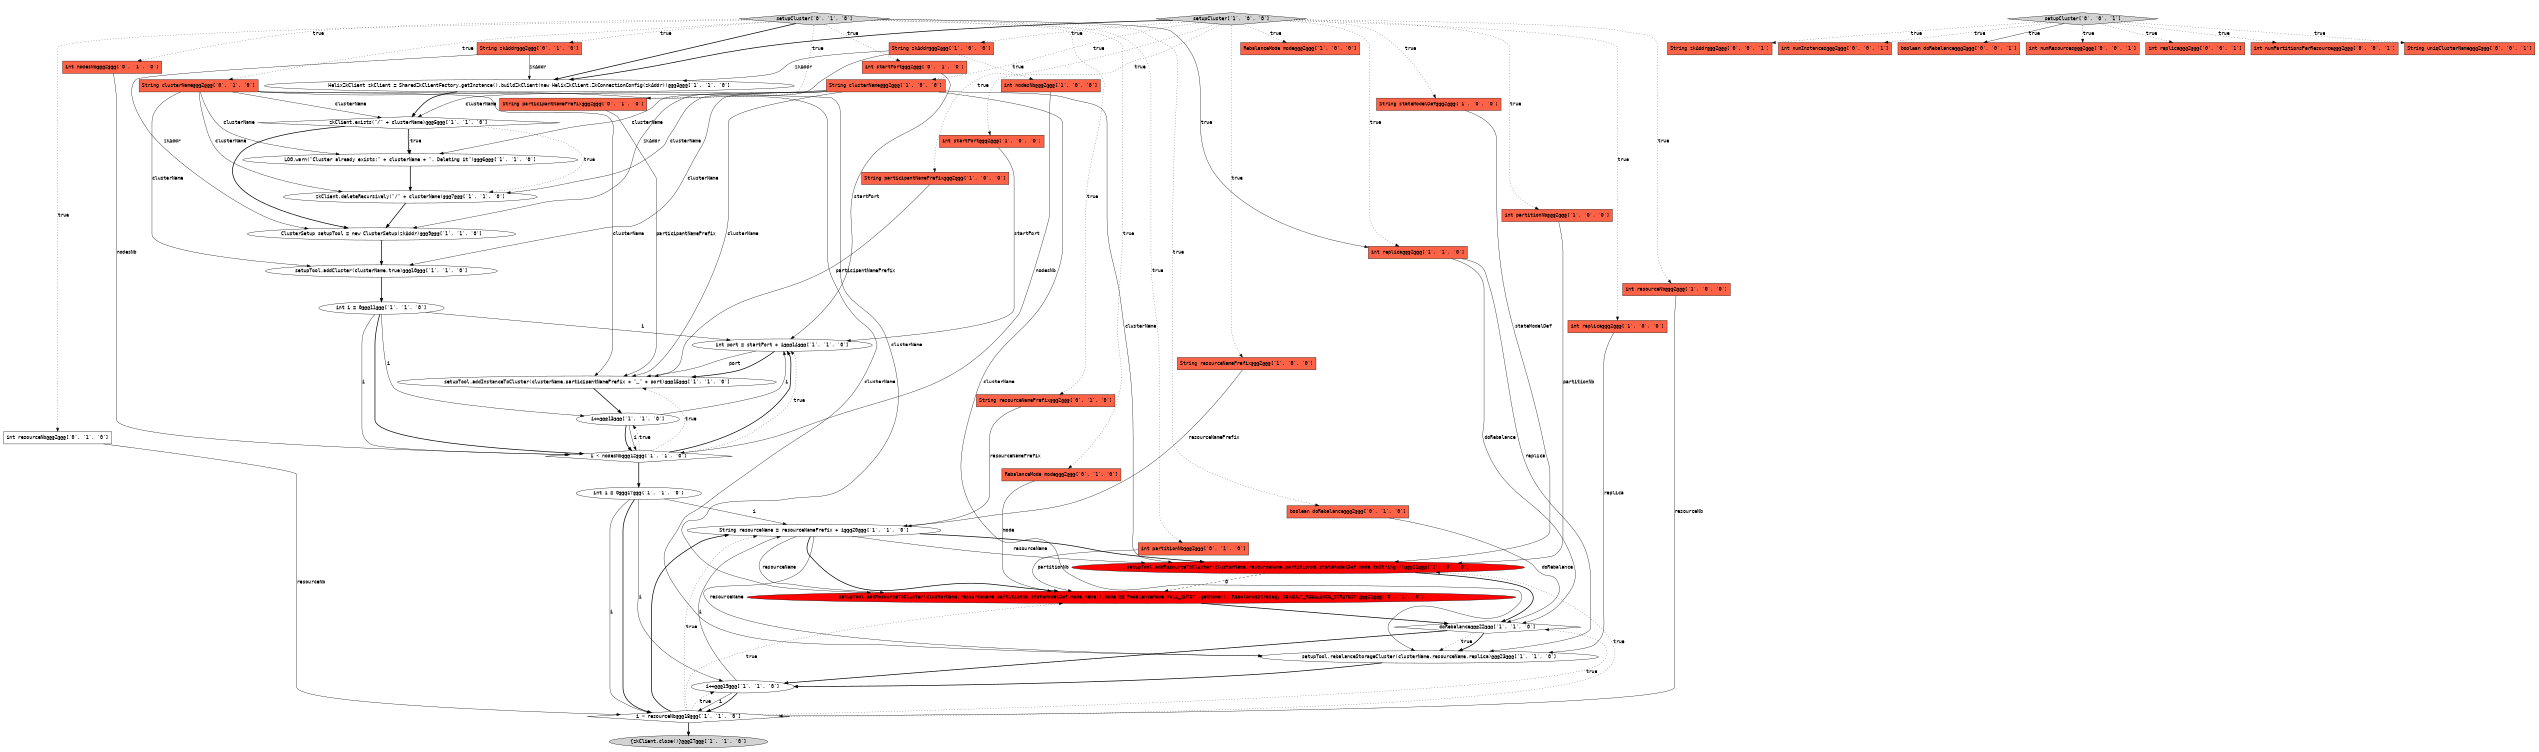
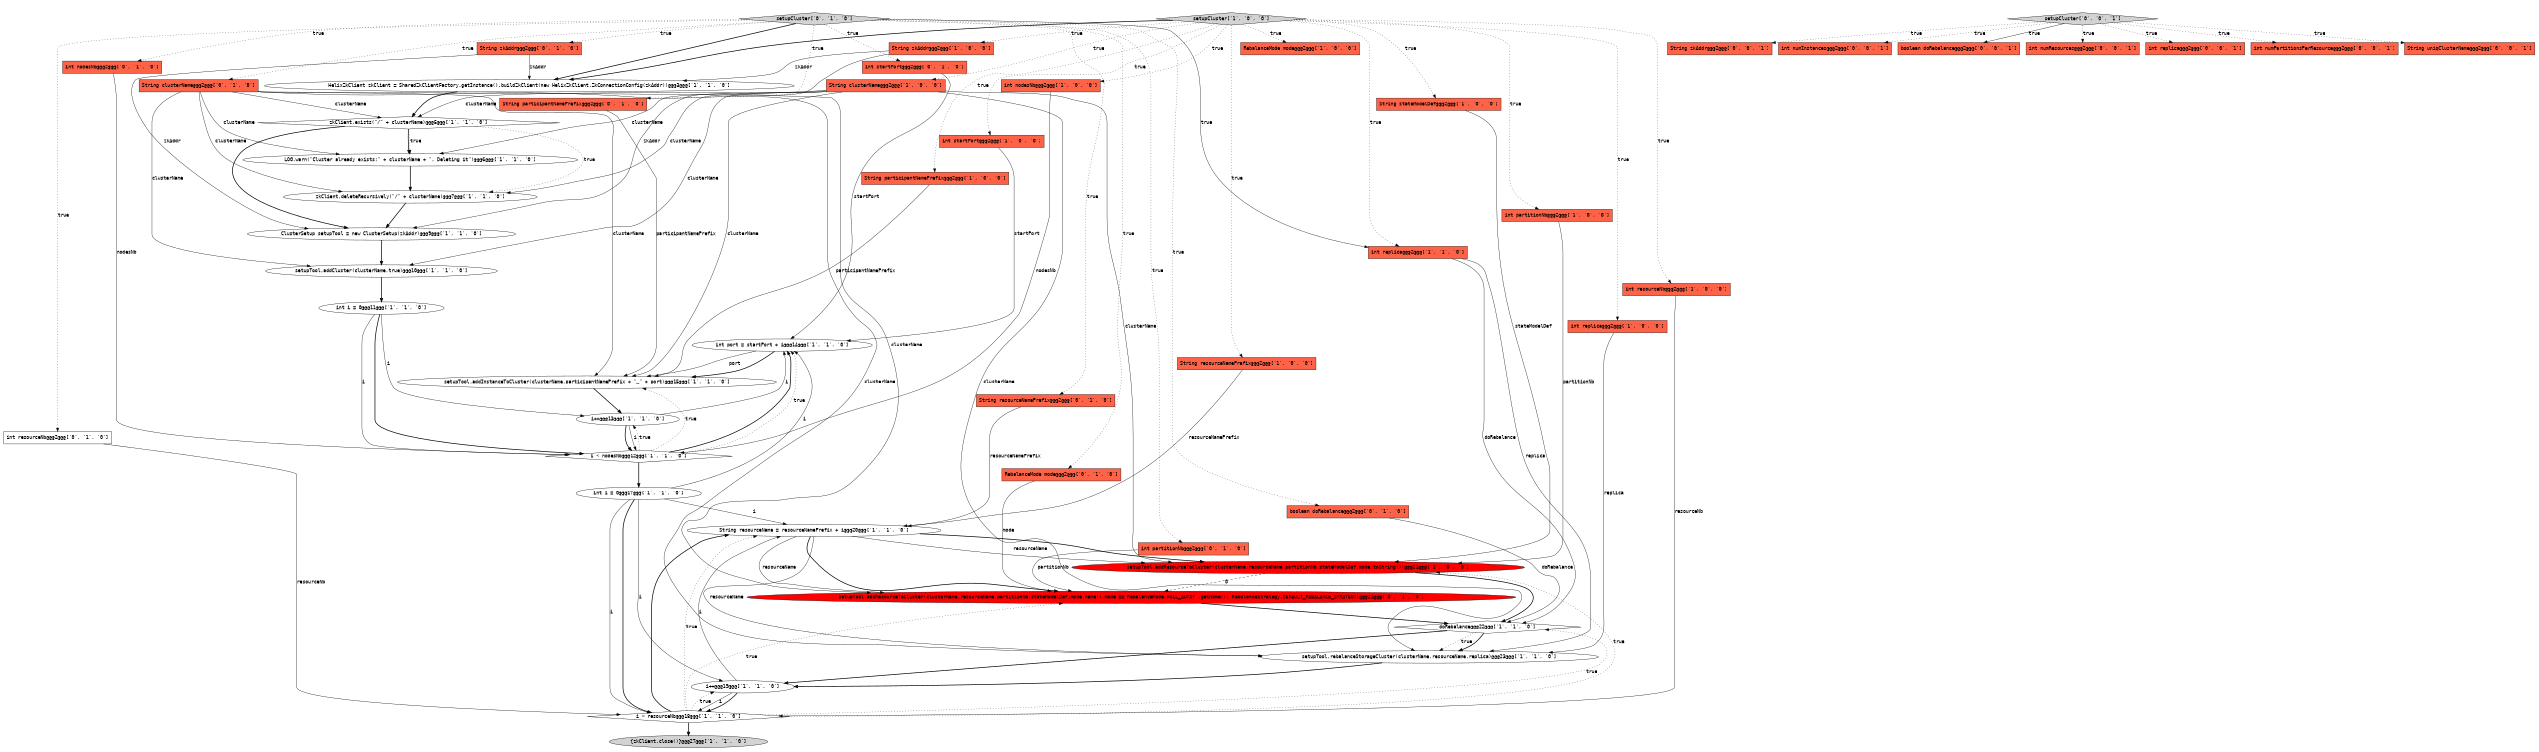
(993, 66) -> (1173, 67)
(576, 326) -> (773, 446)
